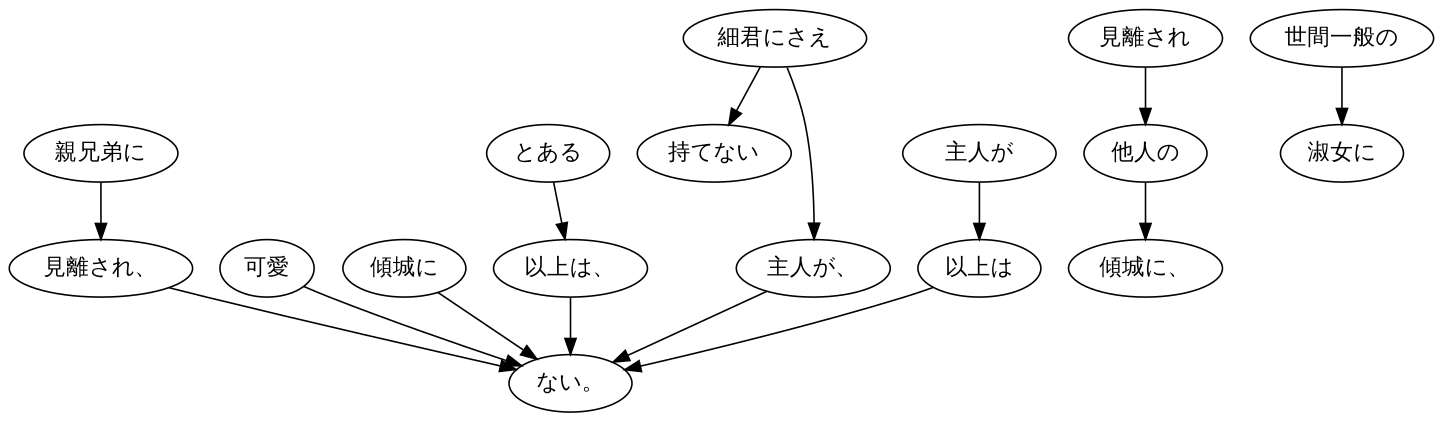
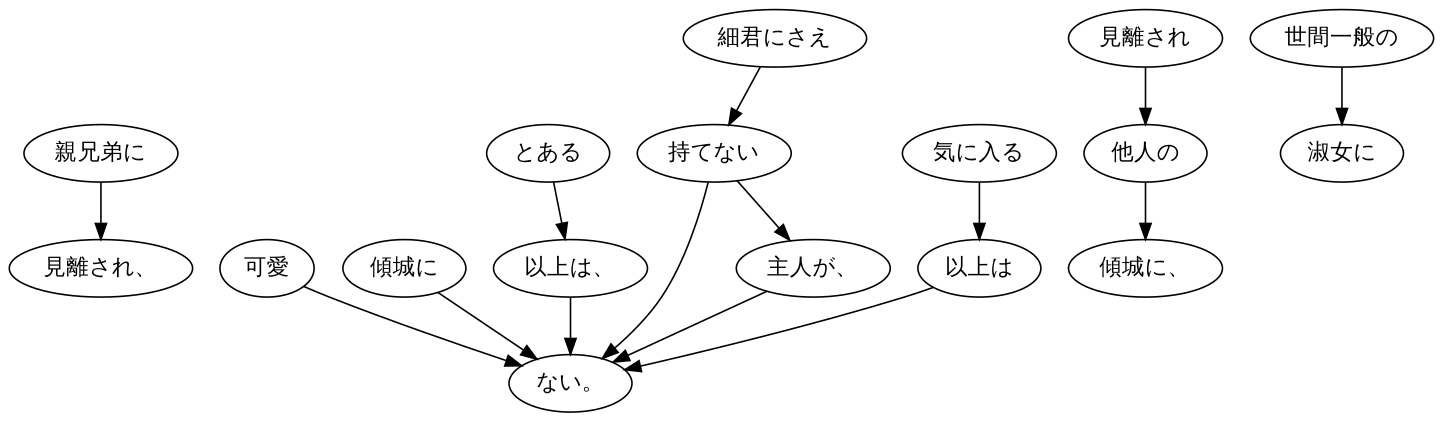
(809, 144) -> (758, 205)
(979, 153) -> (979, 153)
(334, 328) -> (675, 273)
